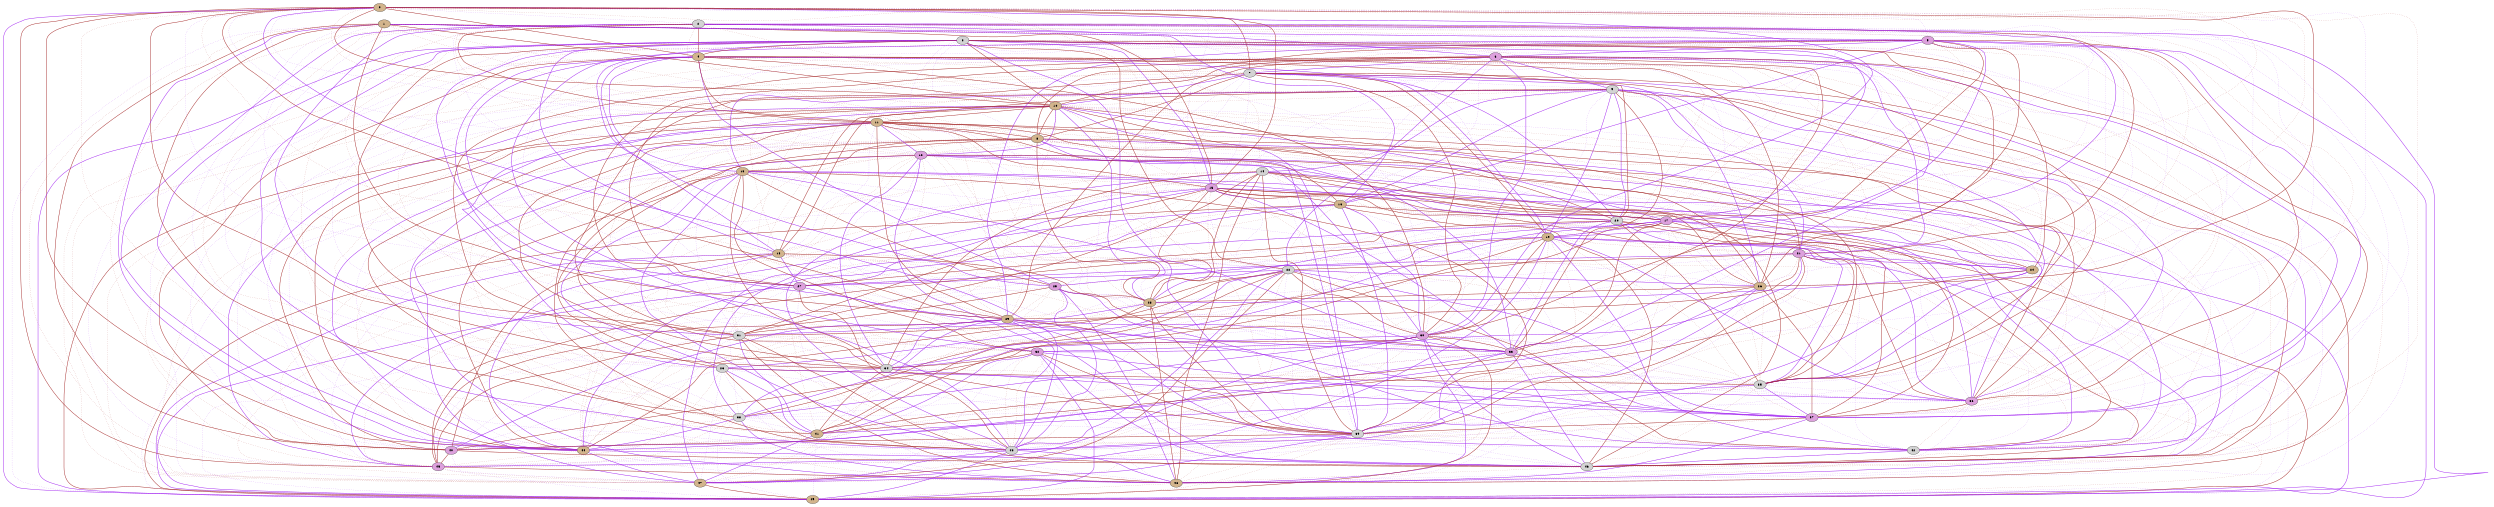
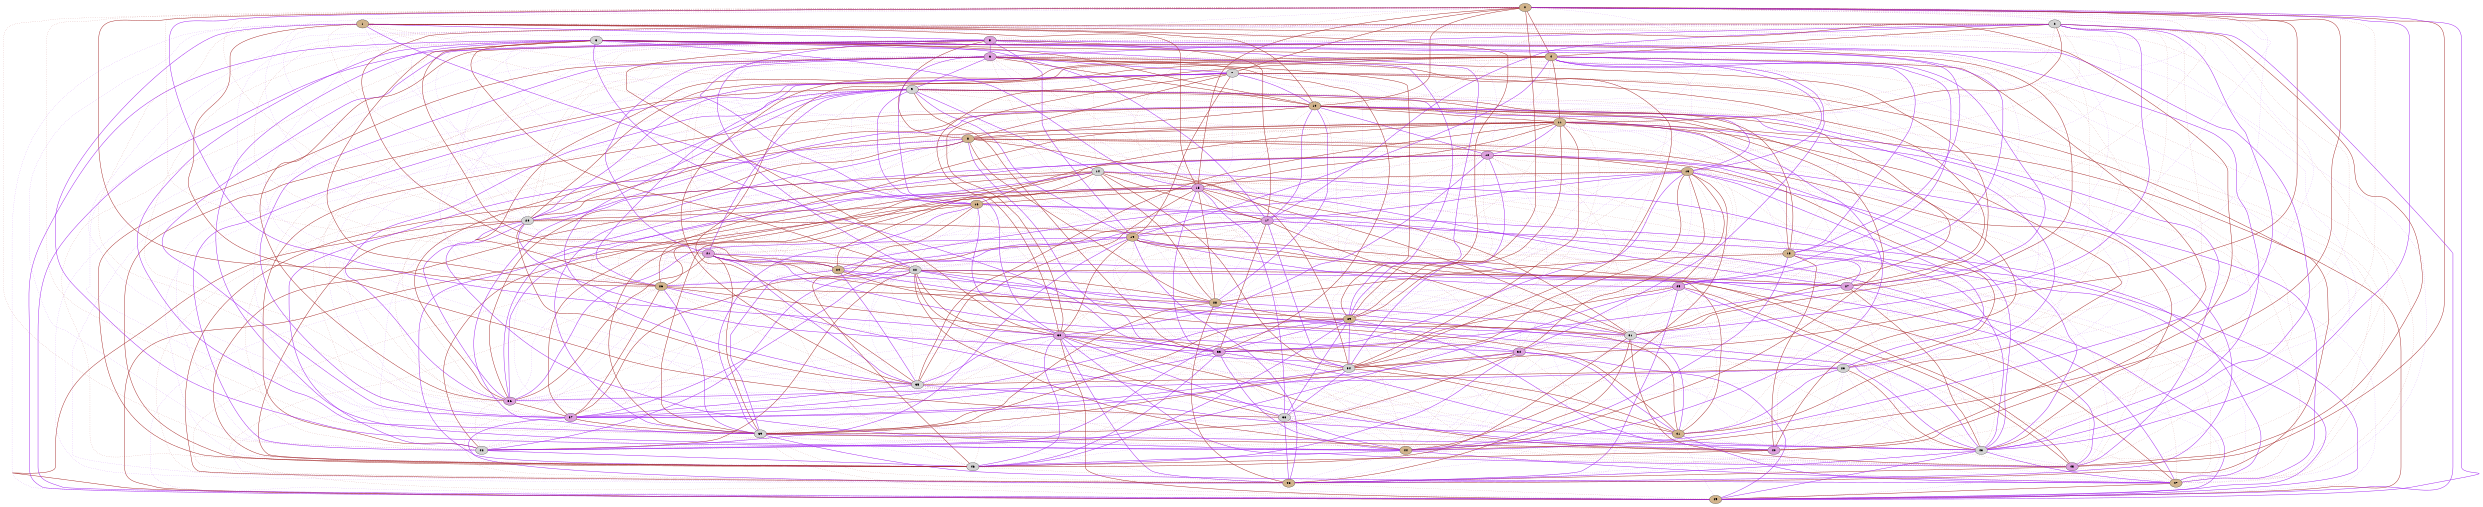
(1426, 149) -> (993, 123)
(1839, 165) -> (602, 154)
(1429, 241) -> (1241, 261)
none -> (1155, 310)
(1609, 352) -> (989, 351)
(445, 459) -> (2418, 244)
